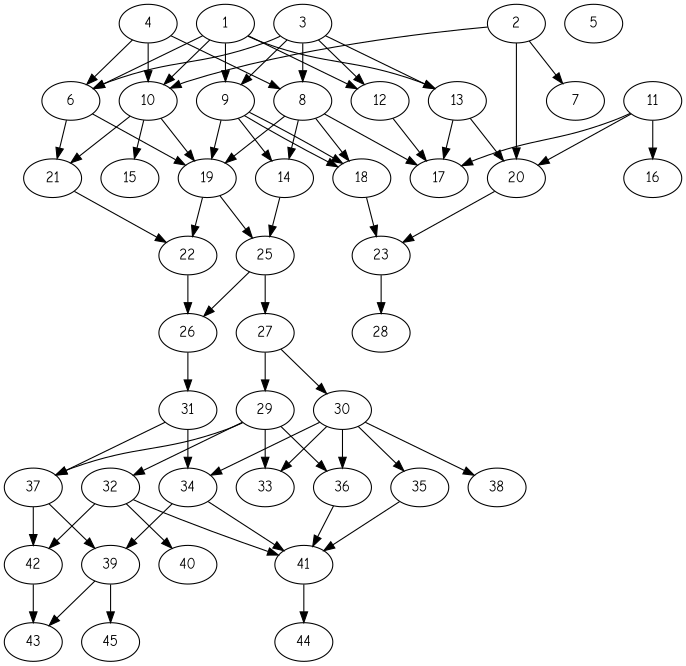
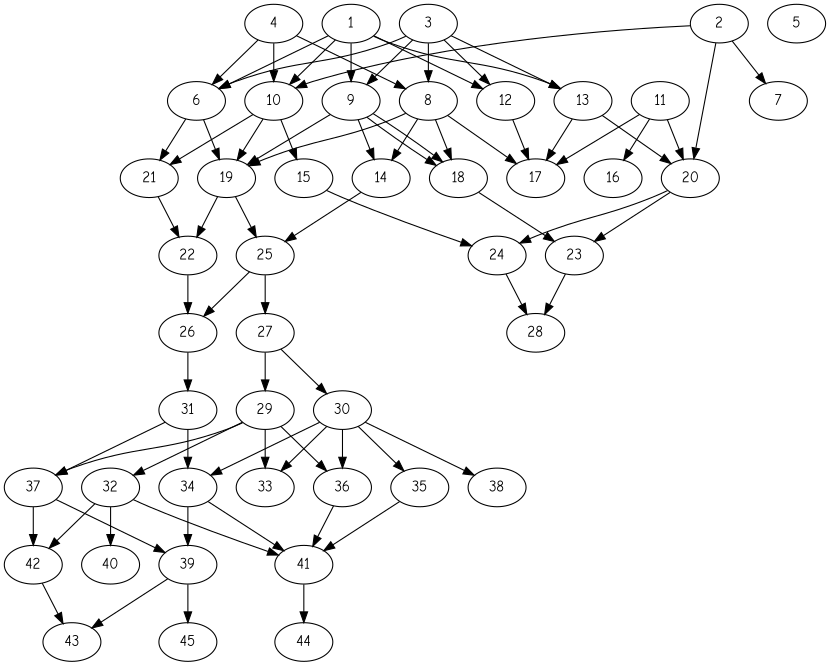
none -> (497, 256)
